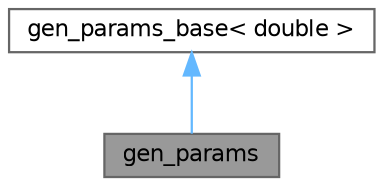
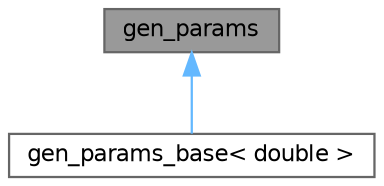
(192, 105) -> (192, 105)
